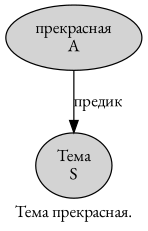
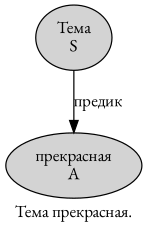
(74, 95) -> (74, 95)
